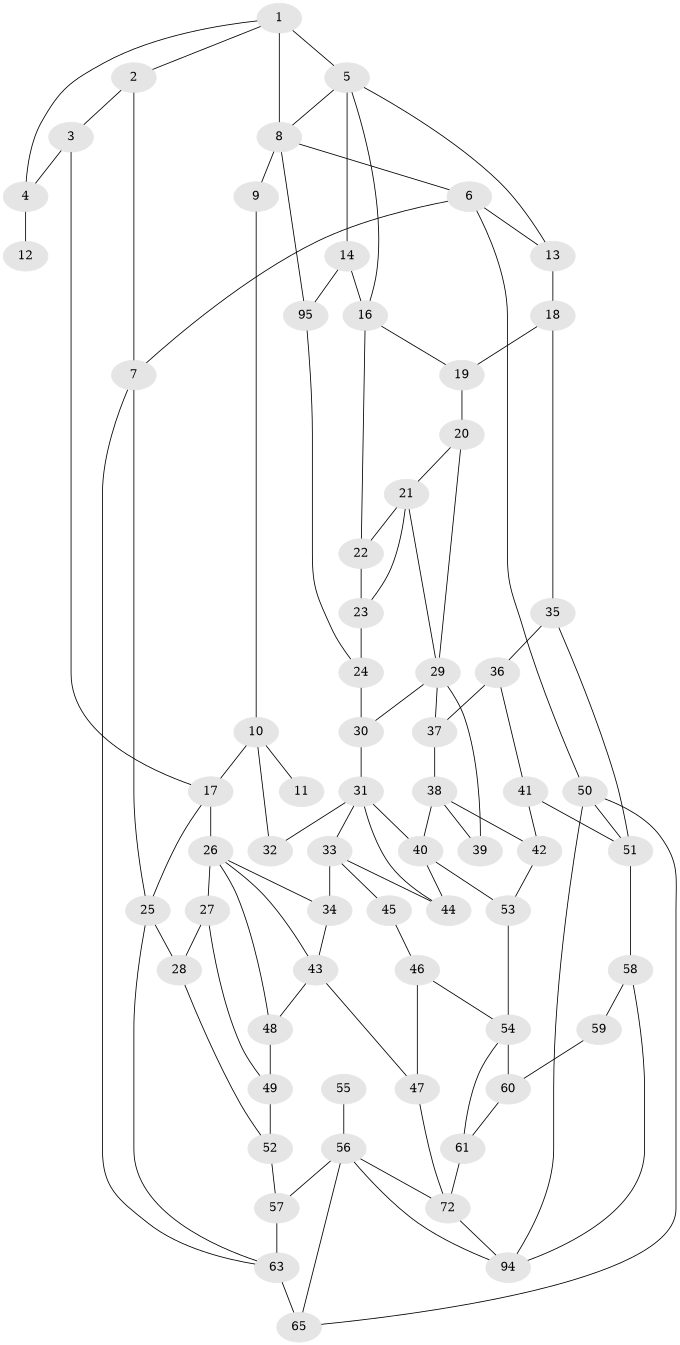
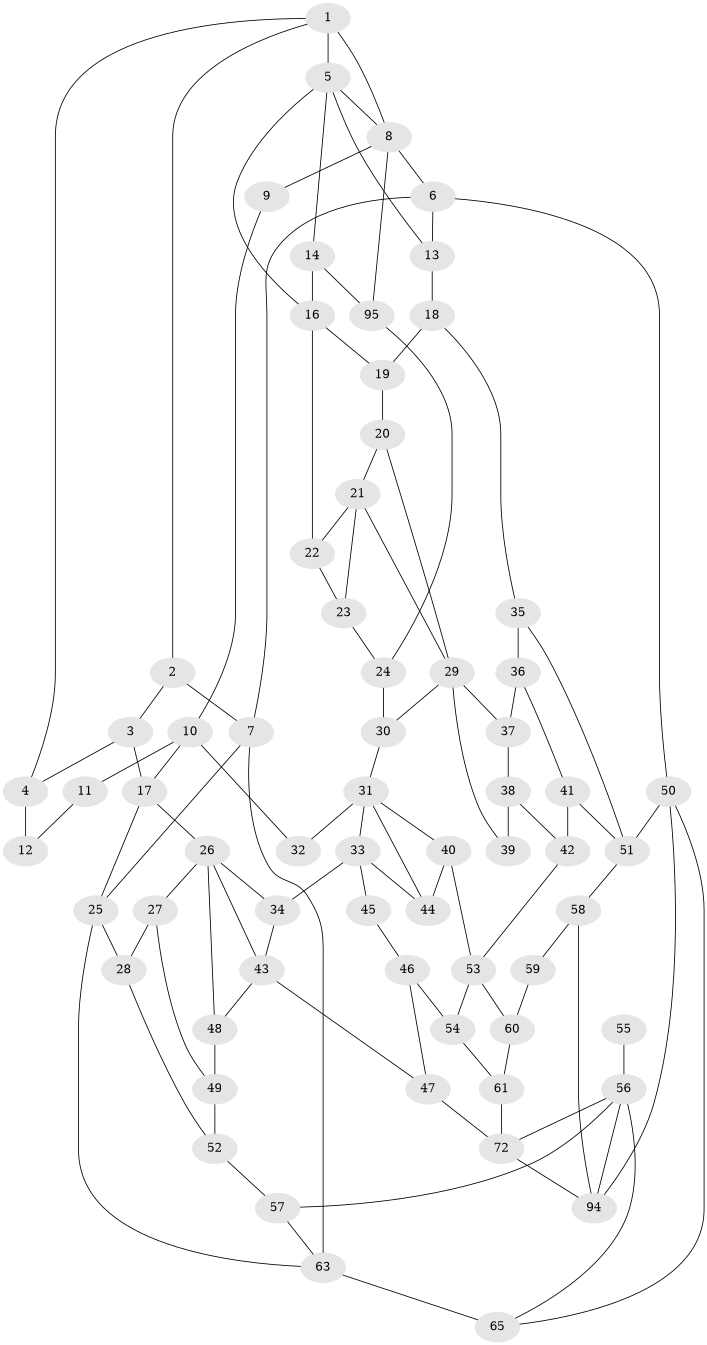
none -> (55, 821)
(428, 821) -> none
(508, 1060) -> (493, 1000)
